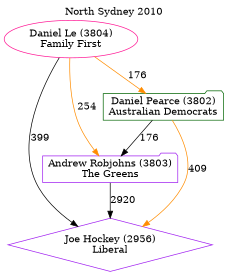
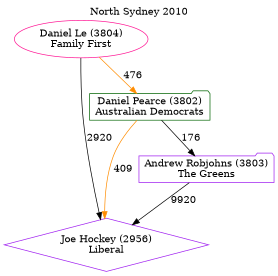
(138, 76) -> (133, 76)
(74, 107) -> none
(40, 138) -> (100, 138)
(123, 200) -> (184, 200)
